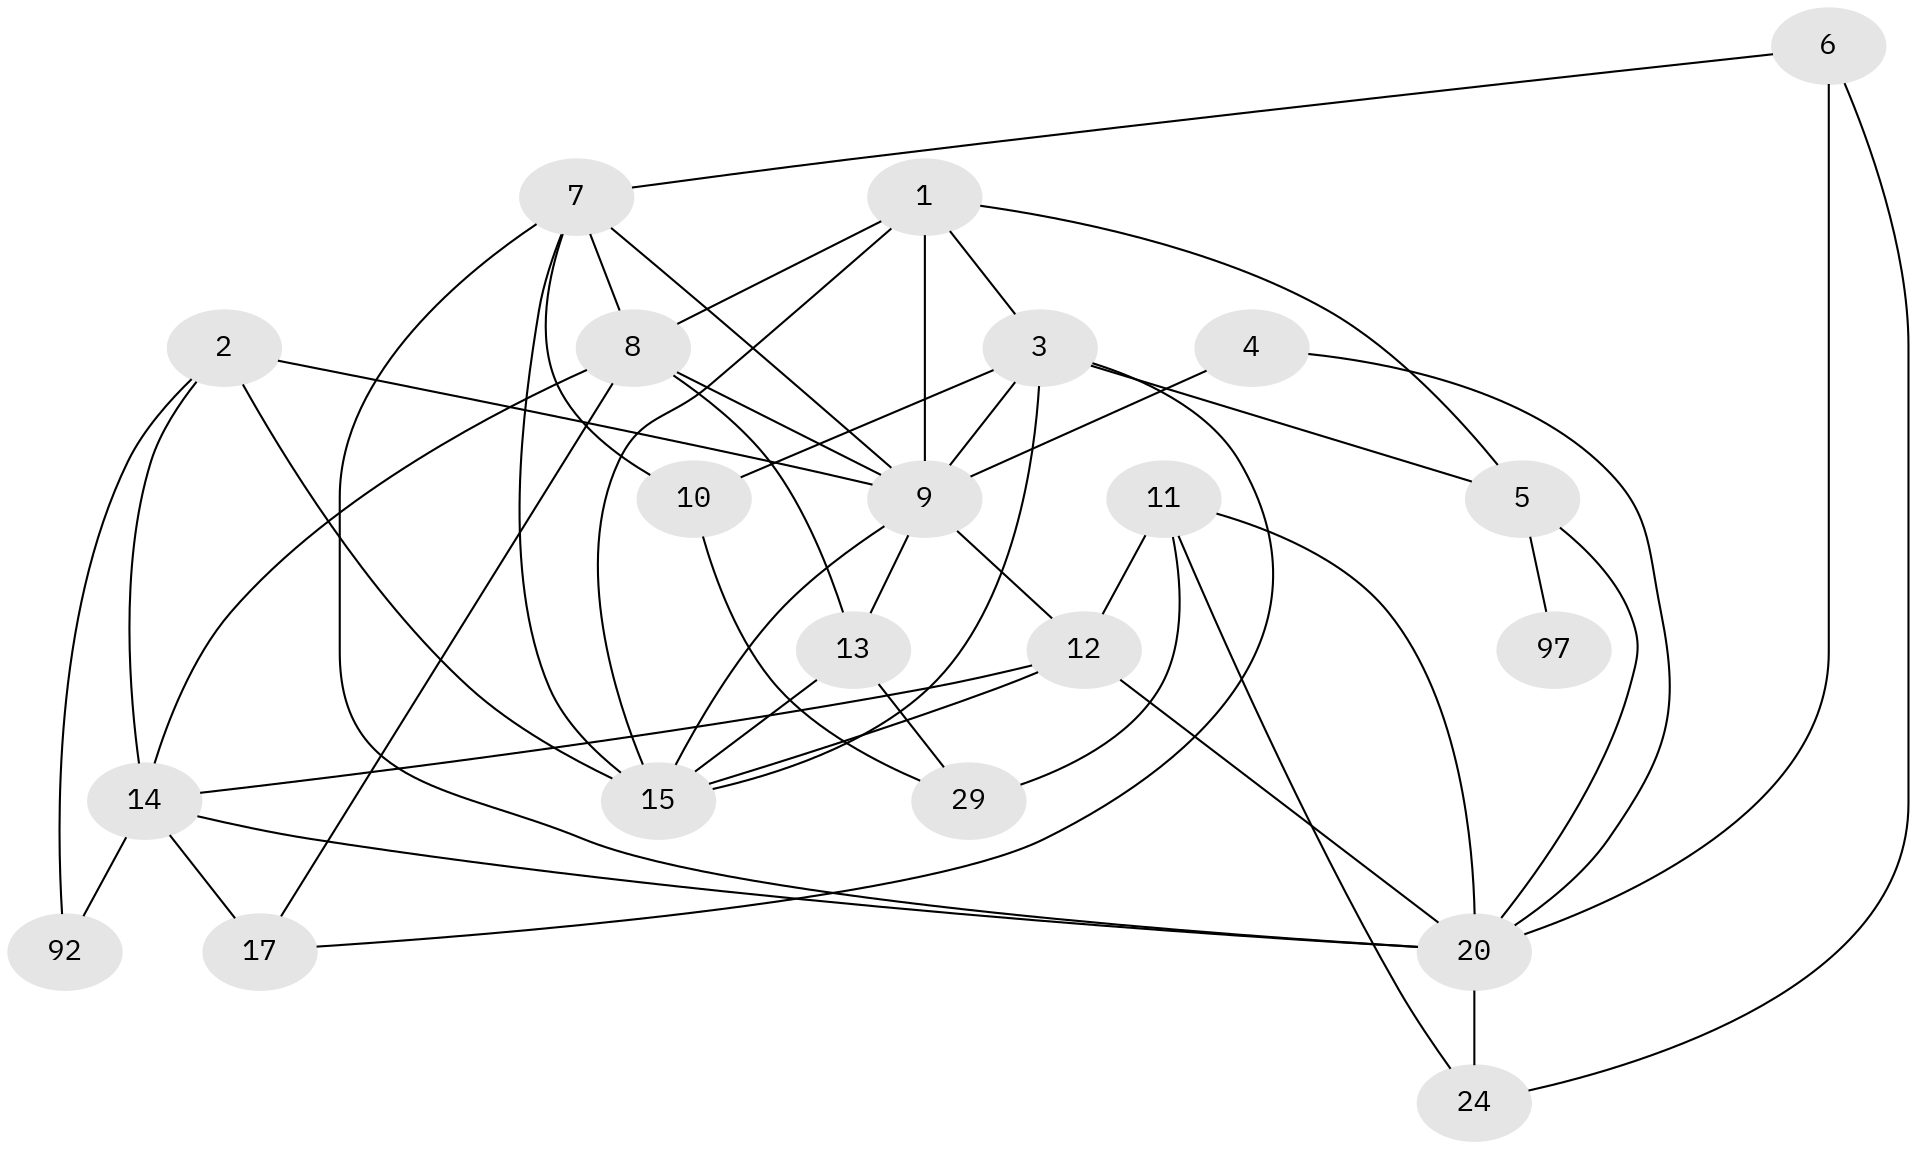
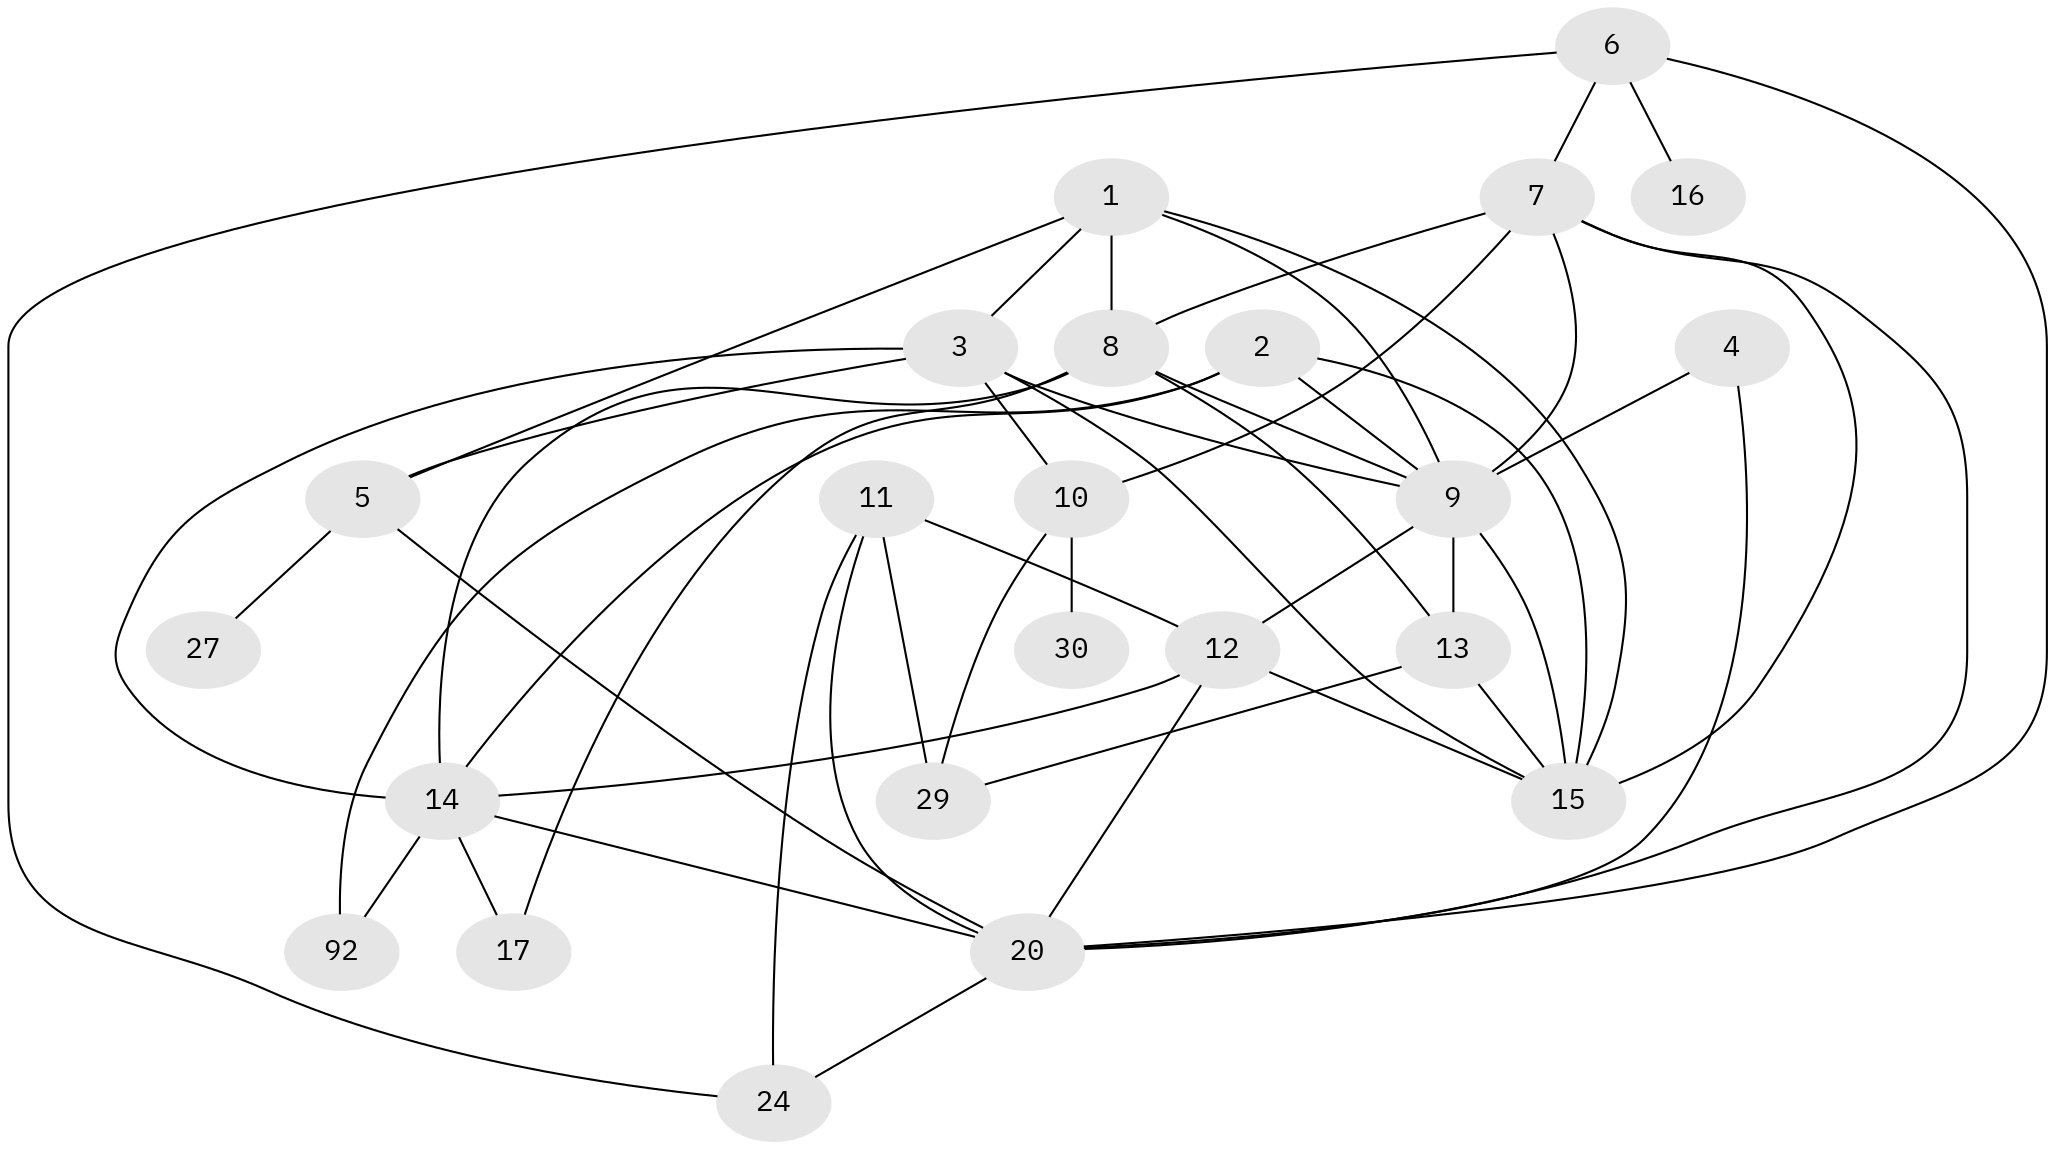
none -> (1688, 197)
none -> (1072, 650)
(1554, 650) -> (203, 650)
(1011, 851) -> (304, 454)
